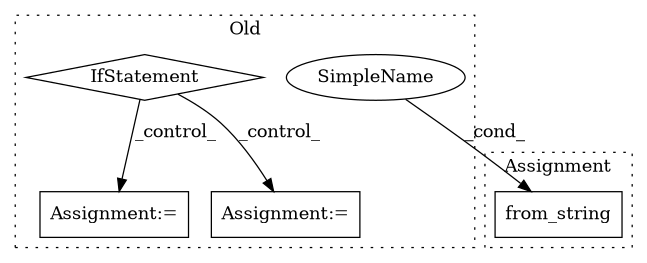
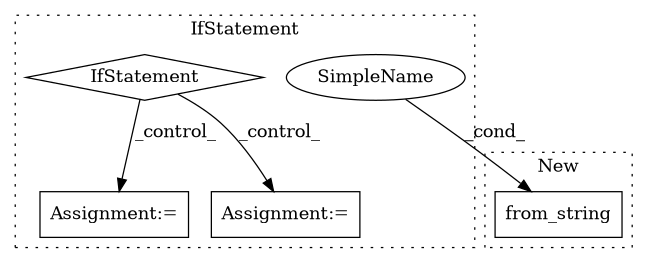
(245, 30) -> (245, 30)
(559, 167) -> (559, 167)
